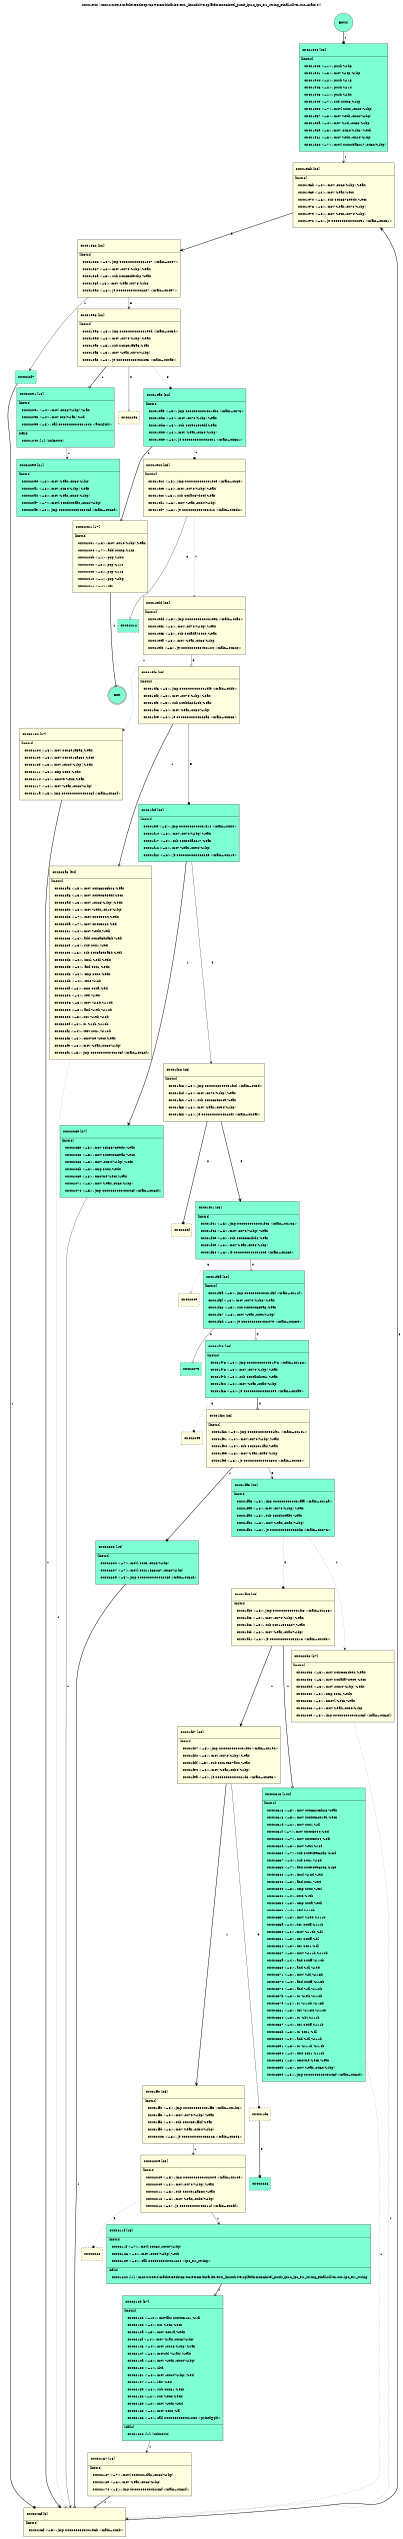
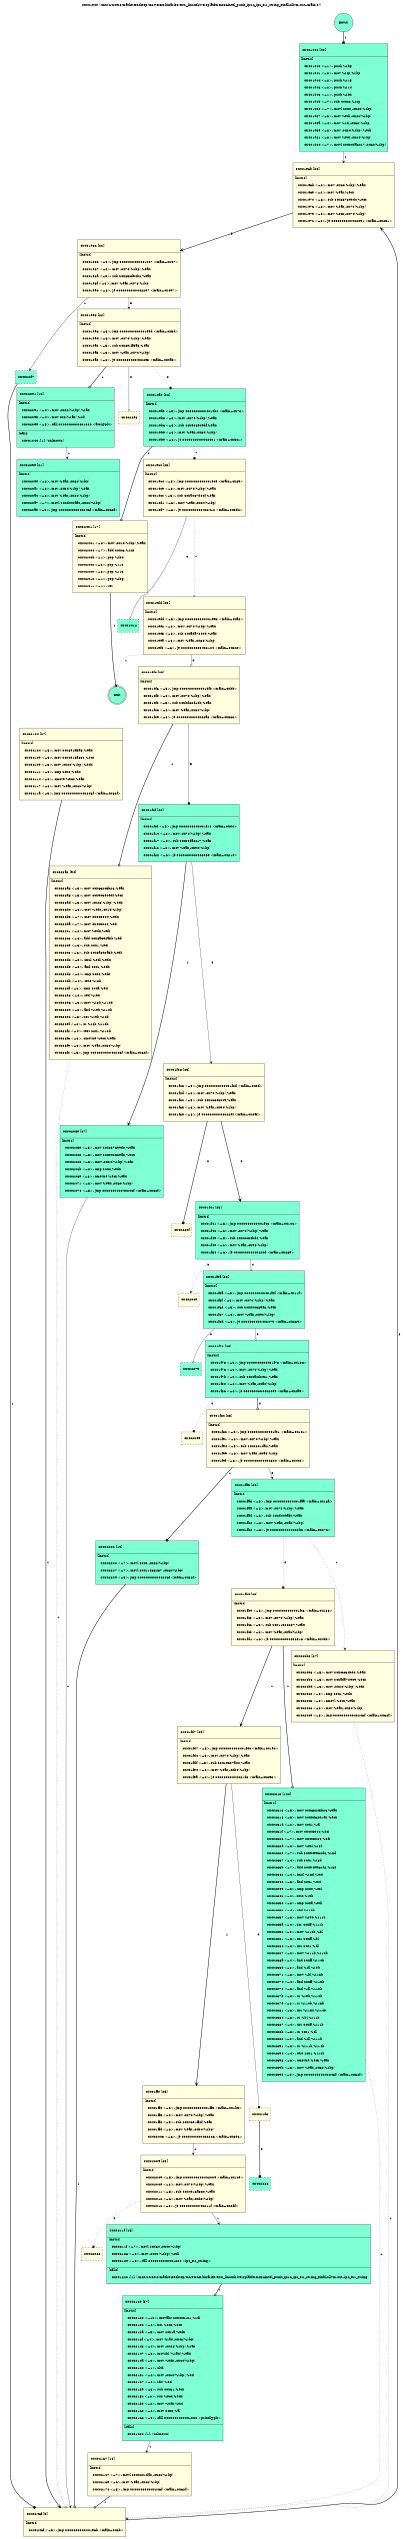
(132, 691) -> (122, 661)
(199, 1274) -> (199, 1274)
